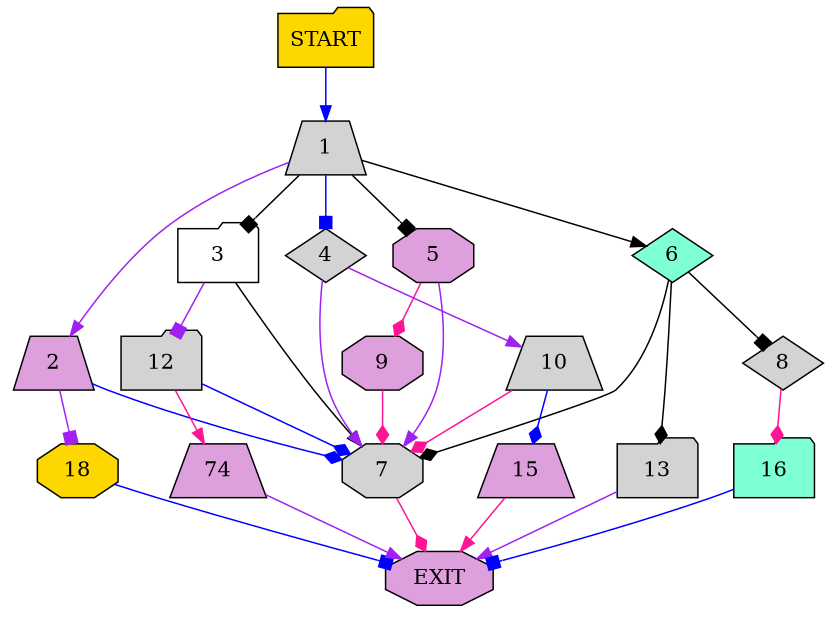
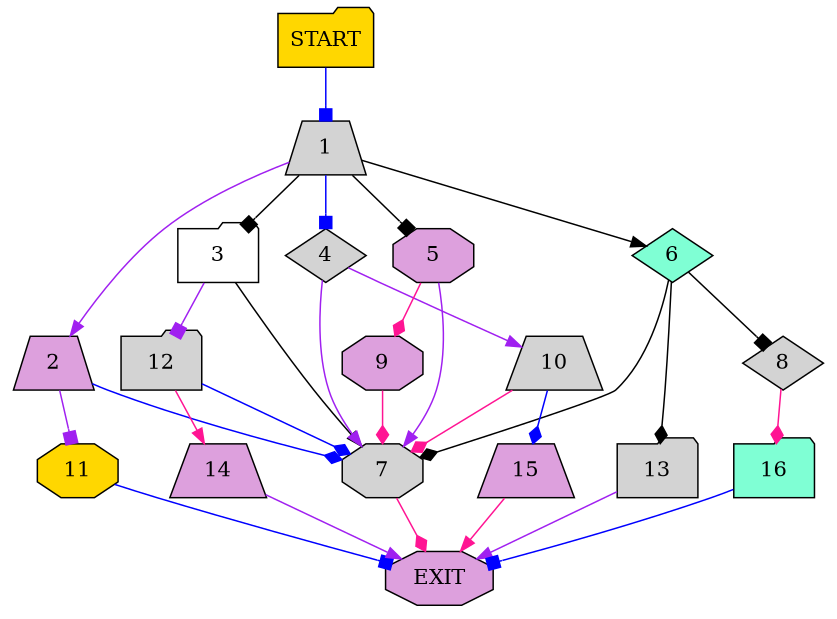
(326, 87) -> (326, 87)
(78, 471) -> (78, 471)
(218, 471) -> (218, 471)
